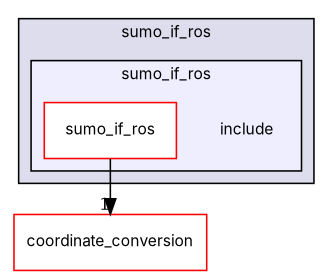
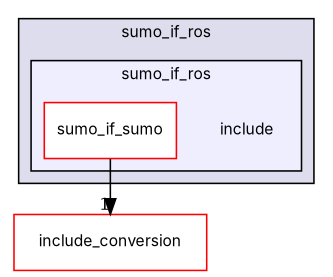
(110, 131) -> (110, 131)
(110, 242) -> (110, 242)
